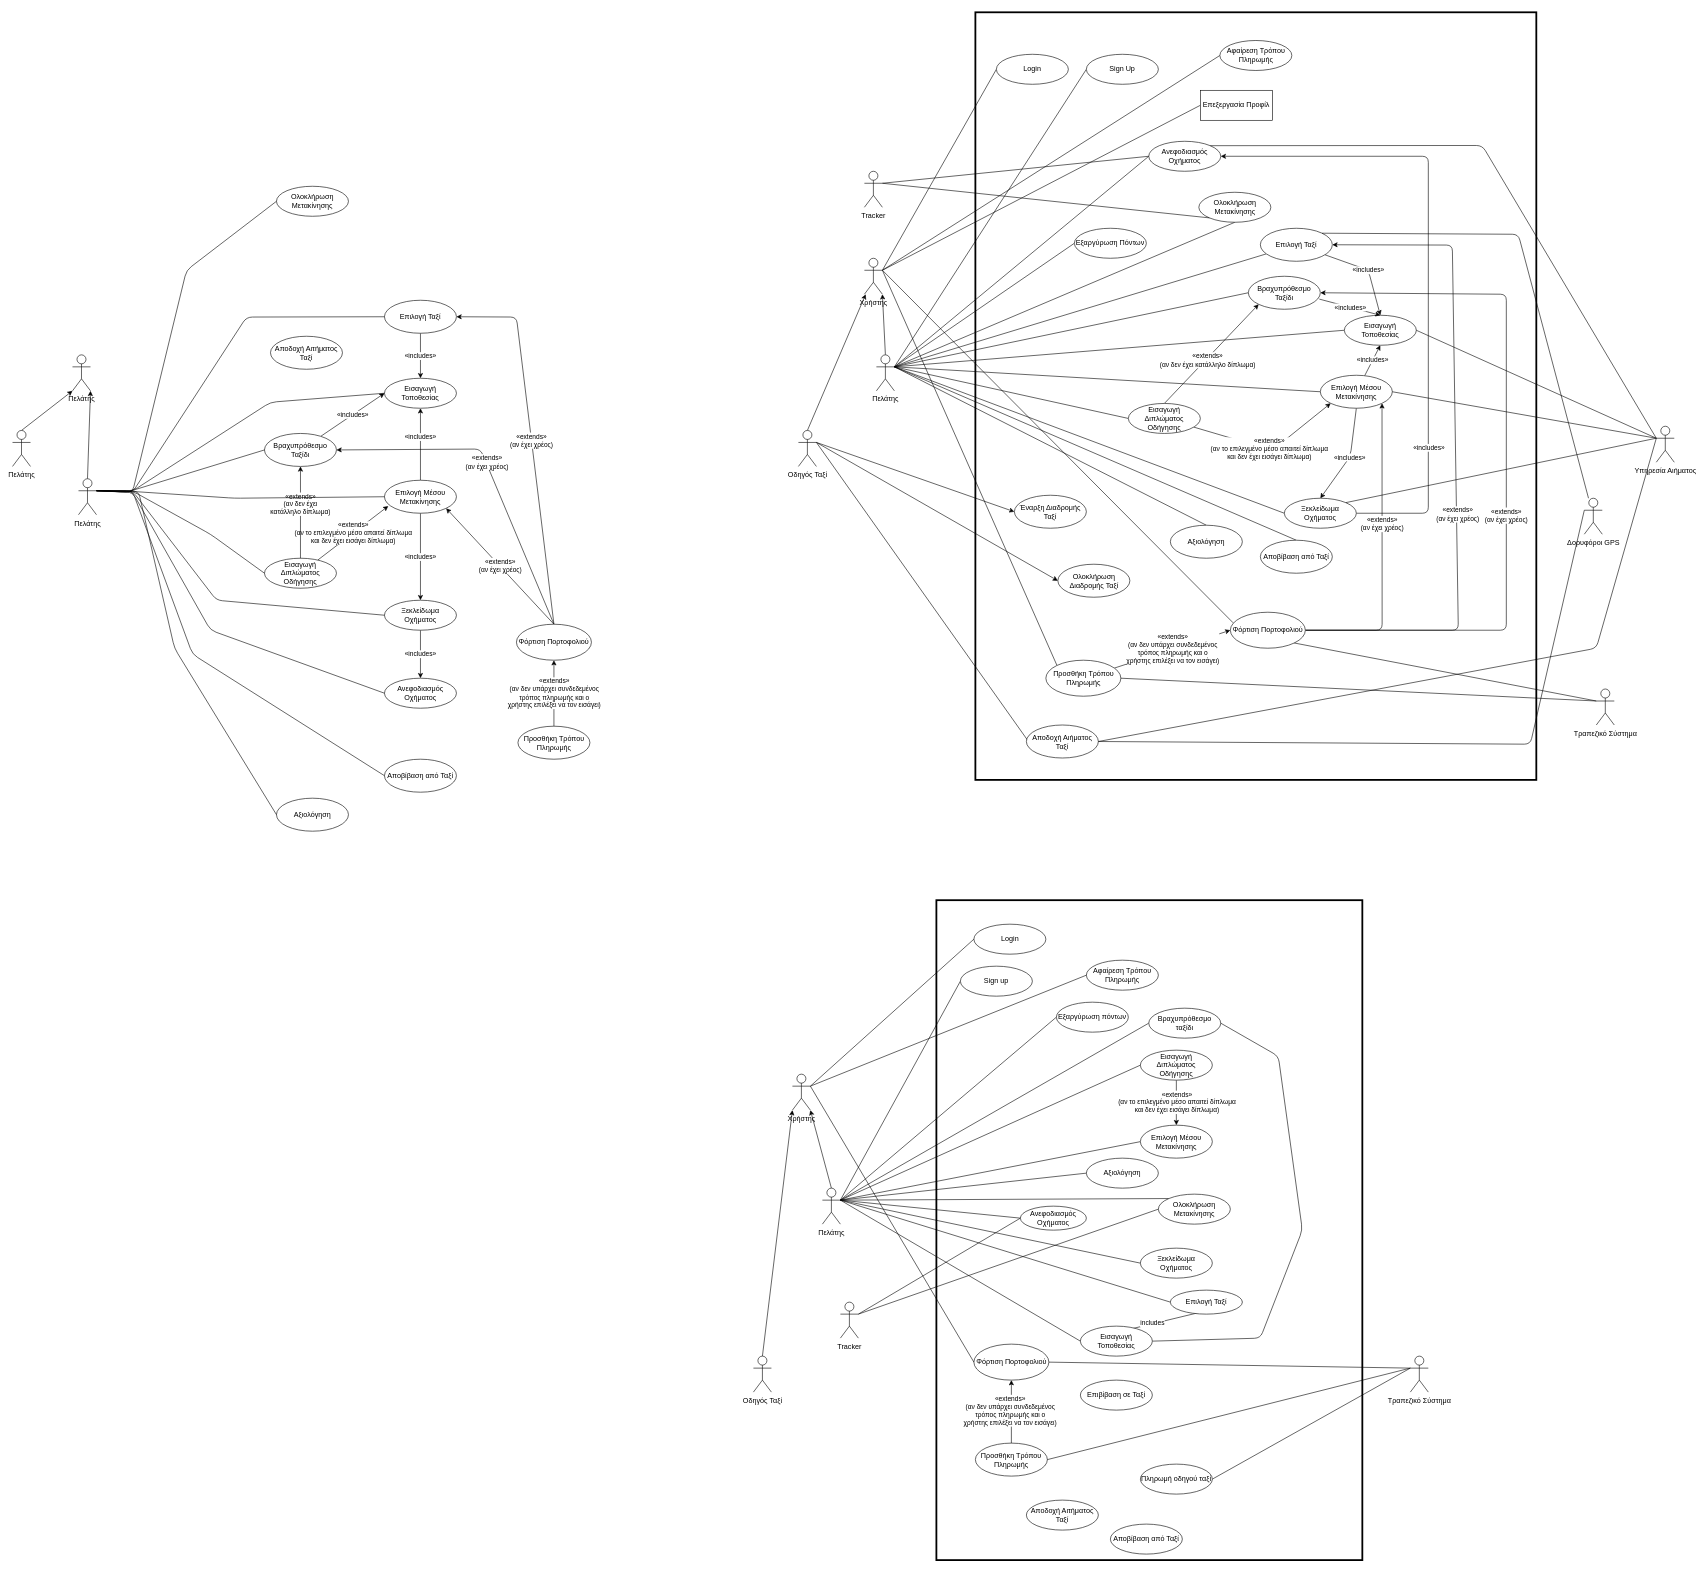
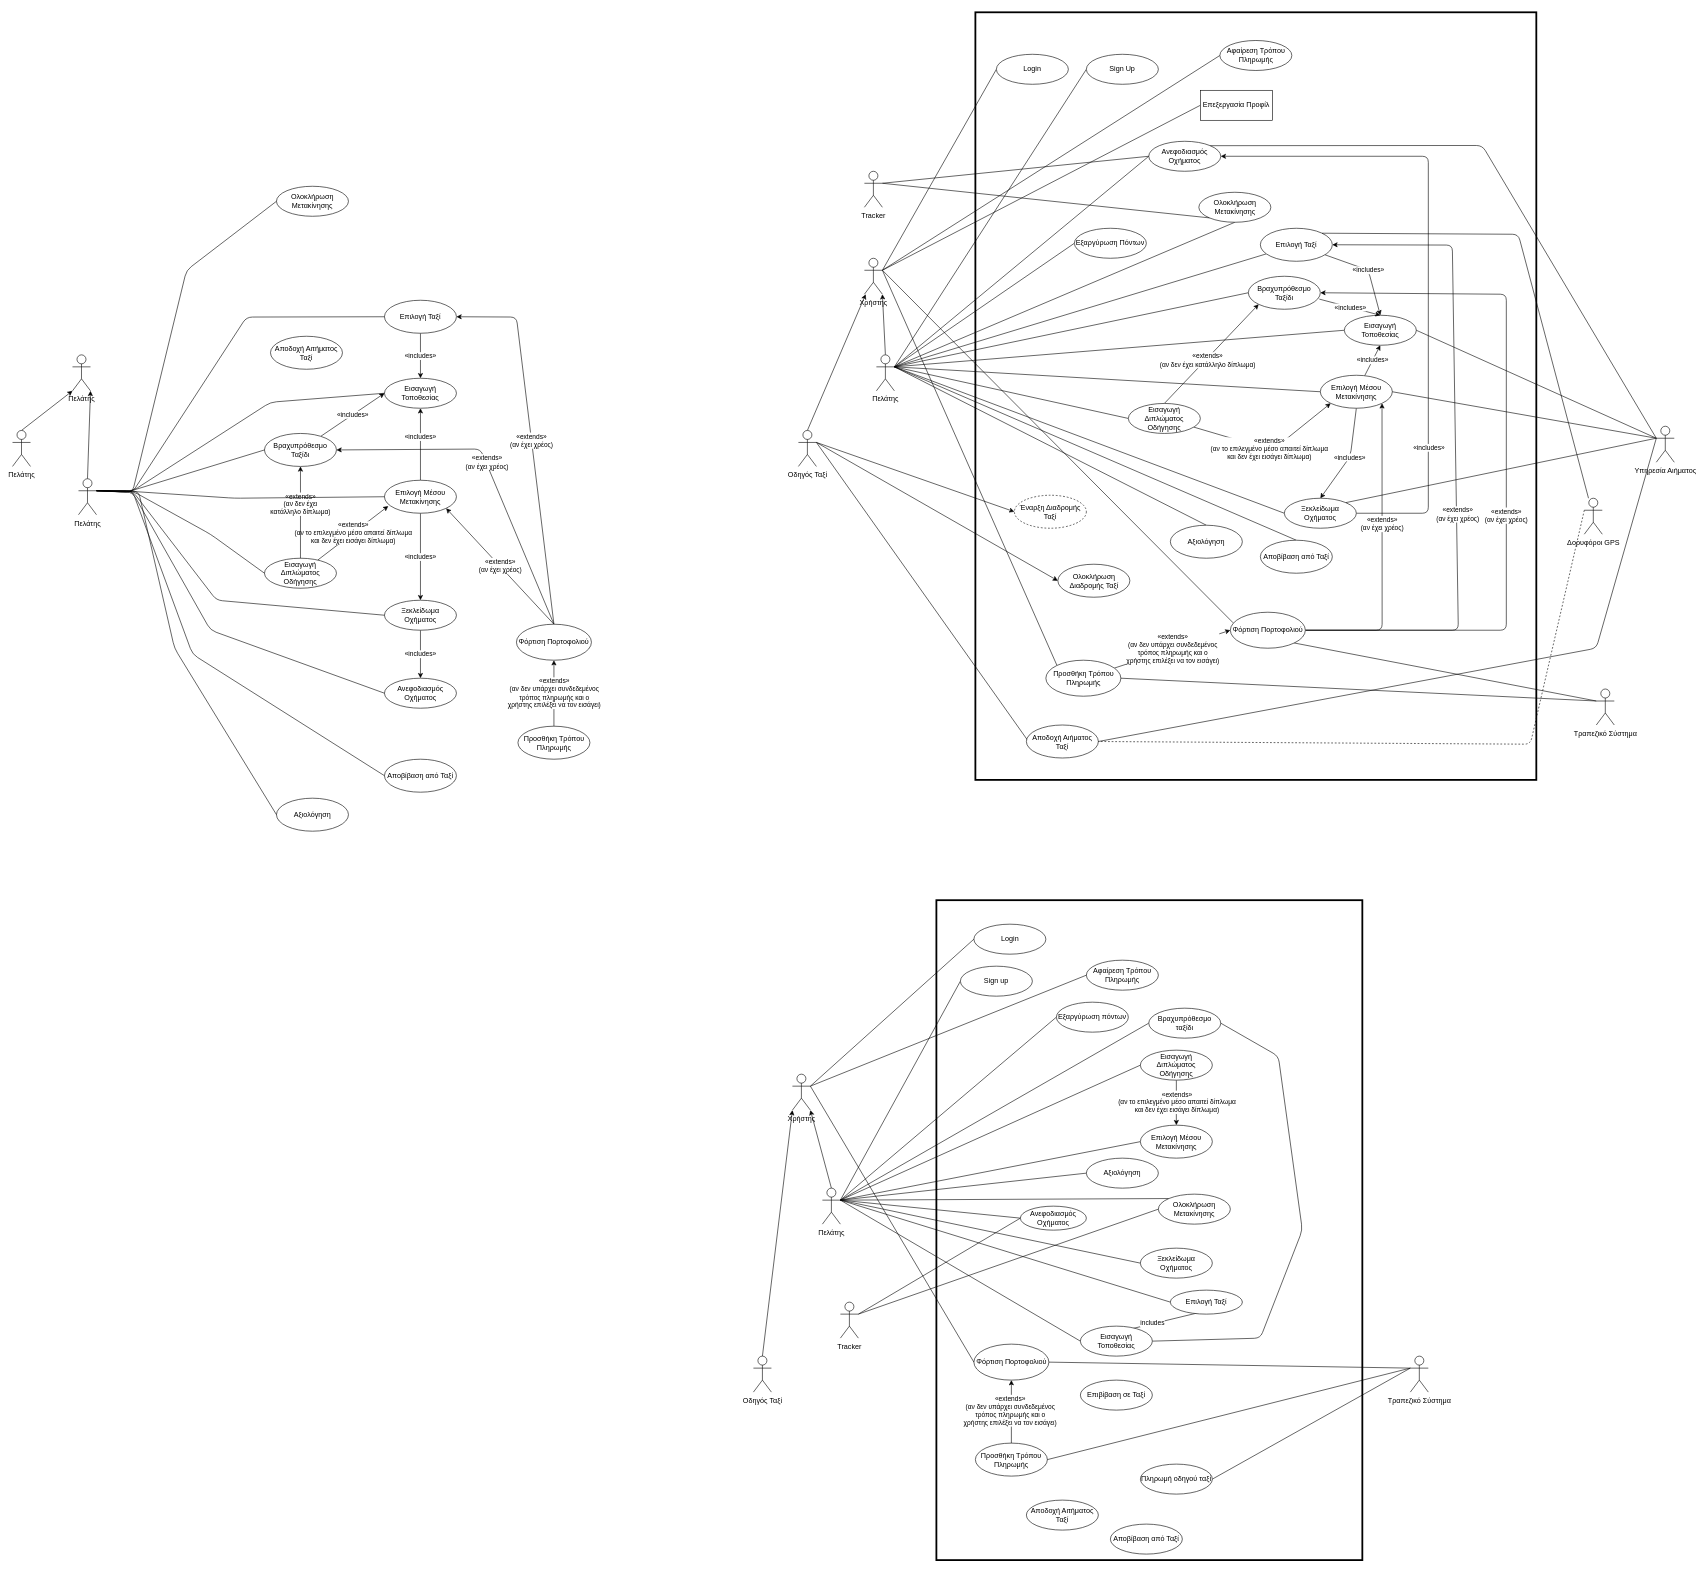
(1050, 512) -> (1050, 512)
(1324, 743) -> (1324, 743)
